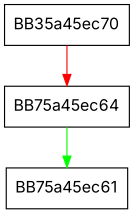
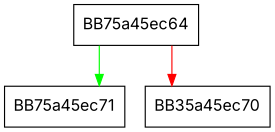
(67, 60) -> (172, 60)
(67, 188) -> (65, 107)
